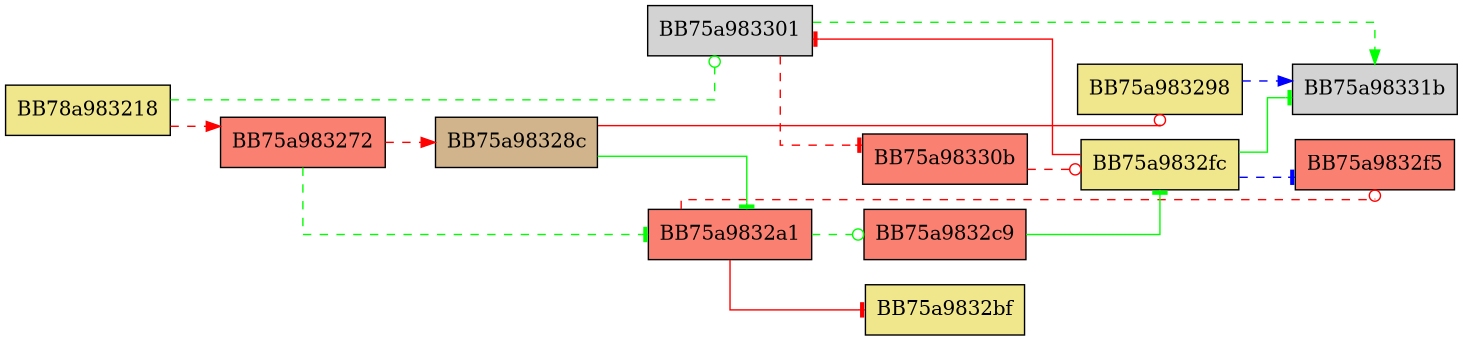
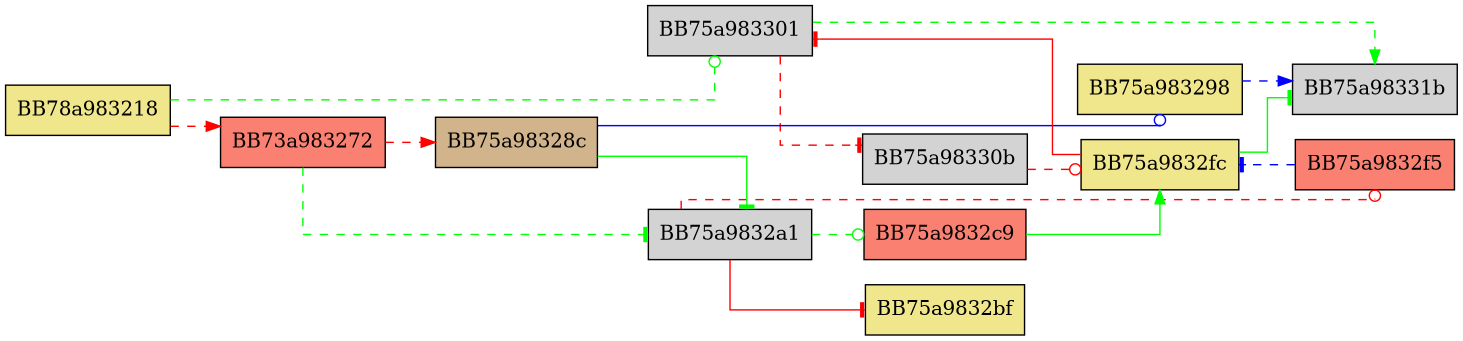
(880, 126) -> (880, 126)
(303, 142) -> (303, 142)
(945, 159) -> (945, 159)
(1264, 177) -> (1270, 165)
(730, 234) -> (730, 234)
(1112, 234) -> (1112, 234)
